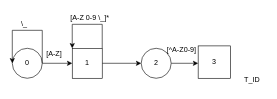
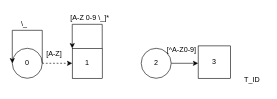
(56, 63) -> (56, 63)
(135, 63) -> none
